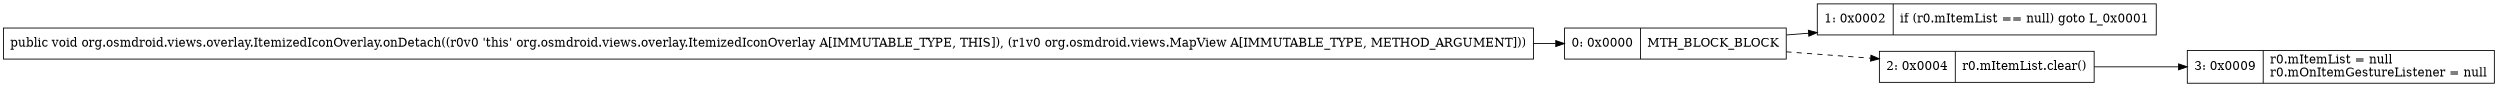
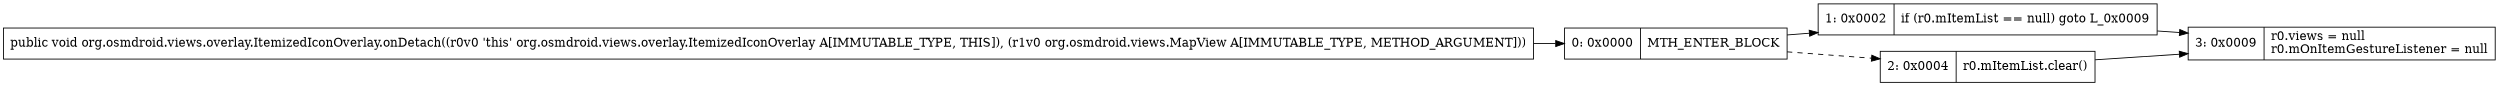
(2025, 19) -> (2026, 19)
none -> (2168, 32)
(1713, 43) -> (1714, 43)
(2331, 60) -> (2318, 37)
